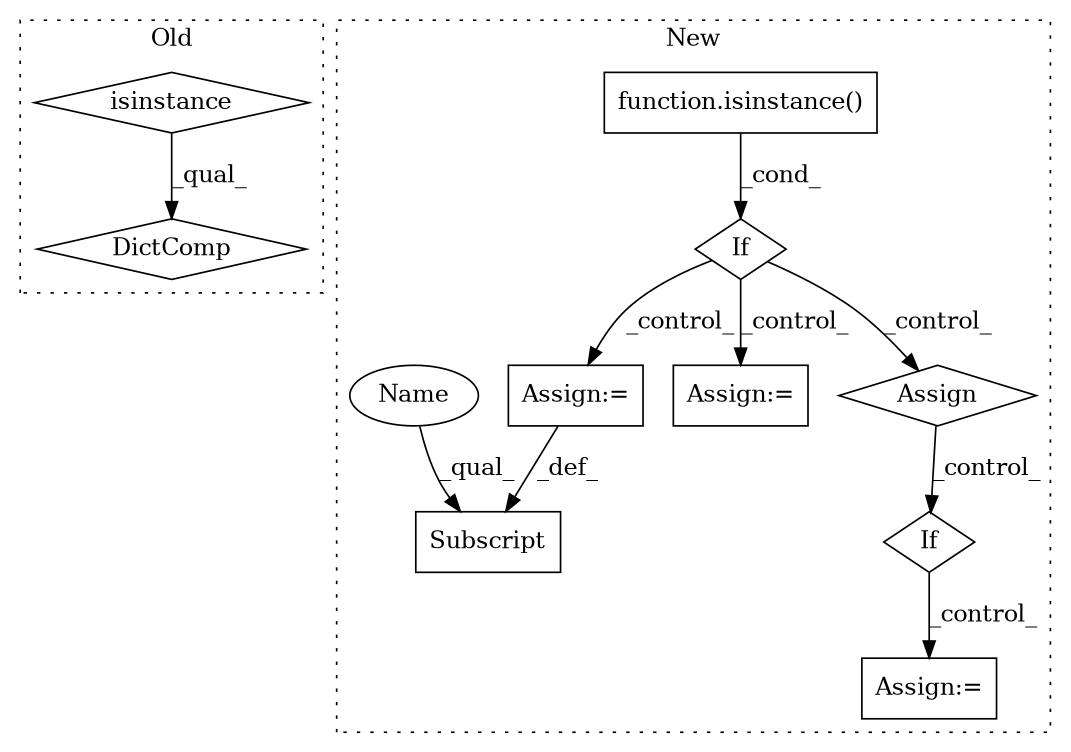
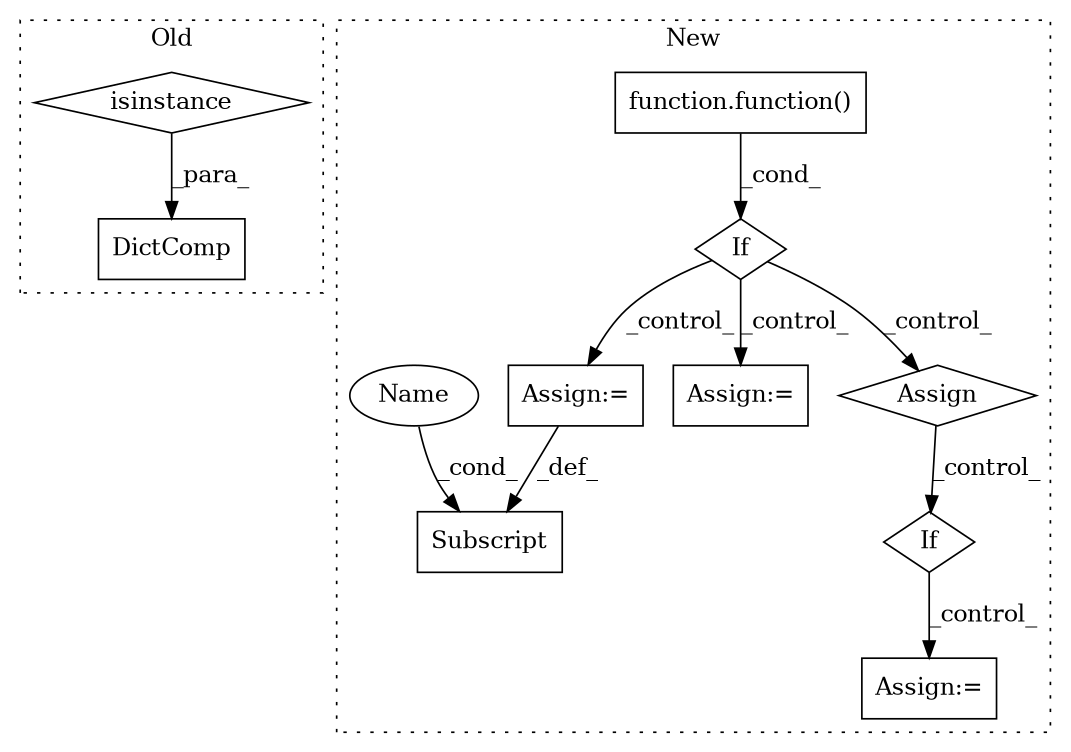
(741, 103) -> (741, 103)
(210, 176) -> (210, 176)
(172, 249) -> (172, 249)
(477, 469) -> (478, 469)
